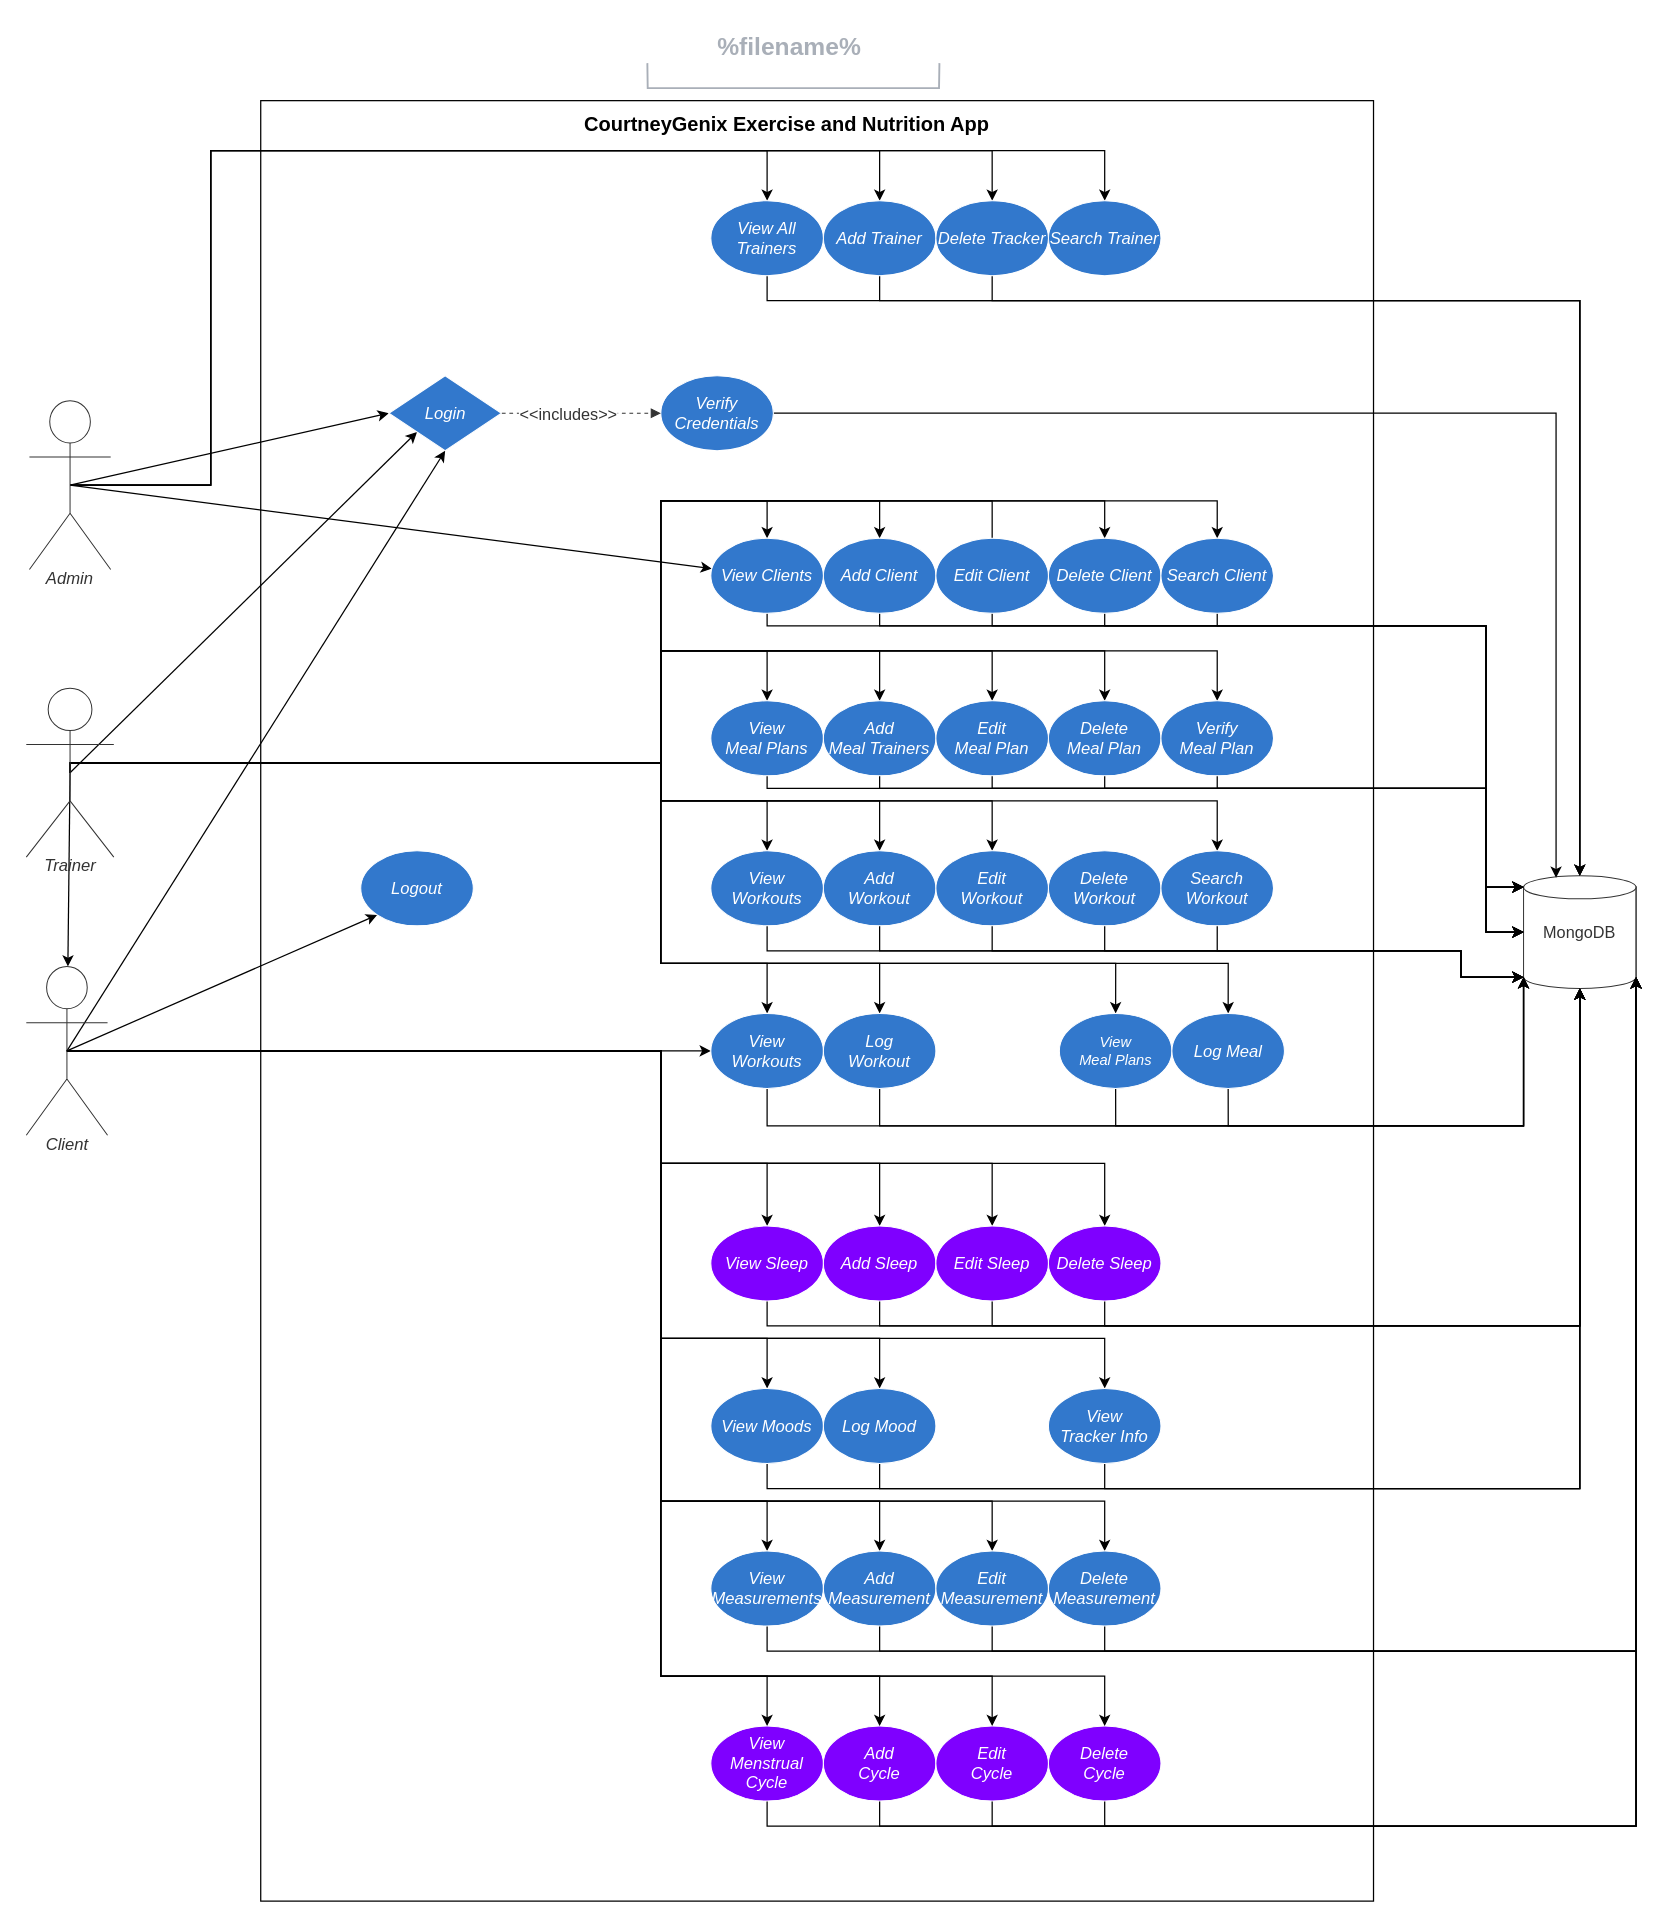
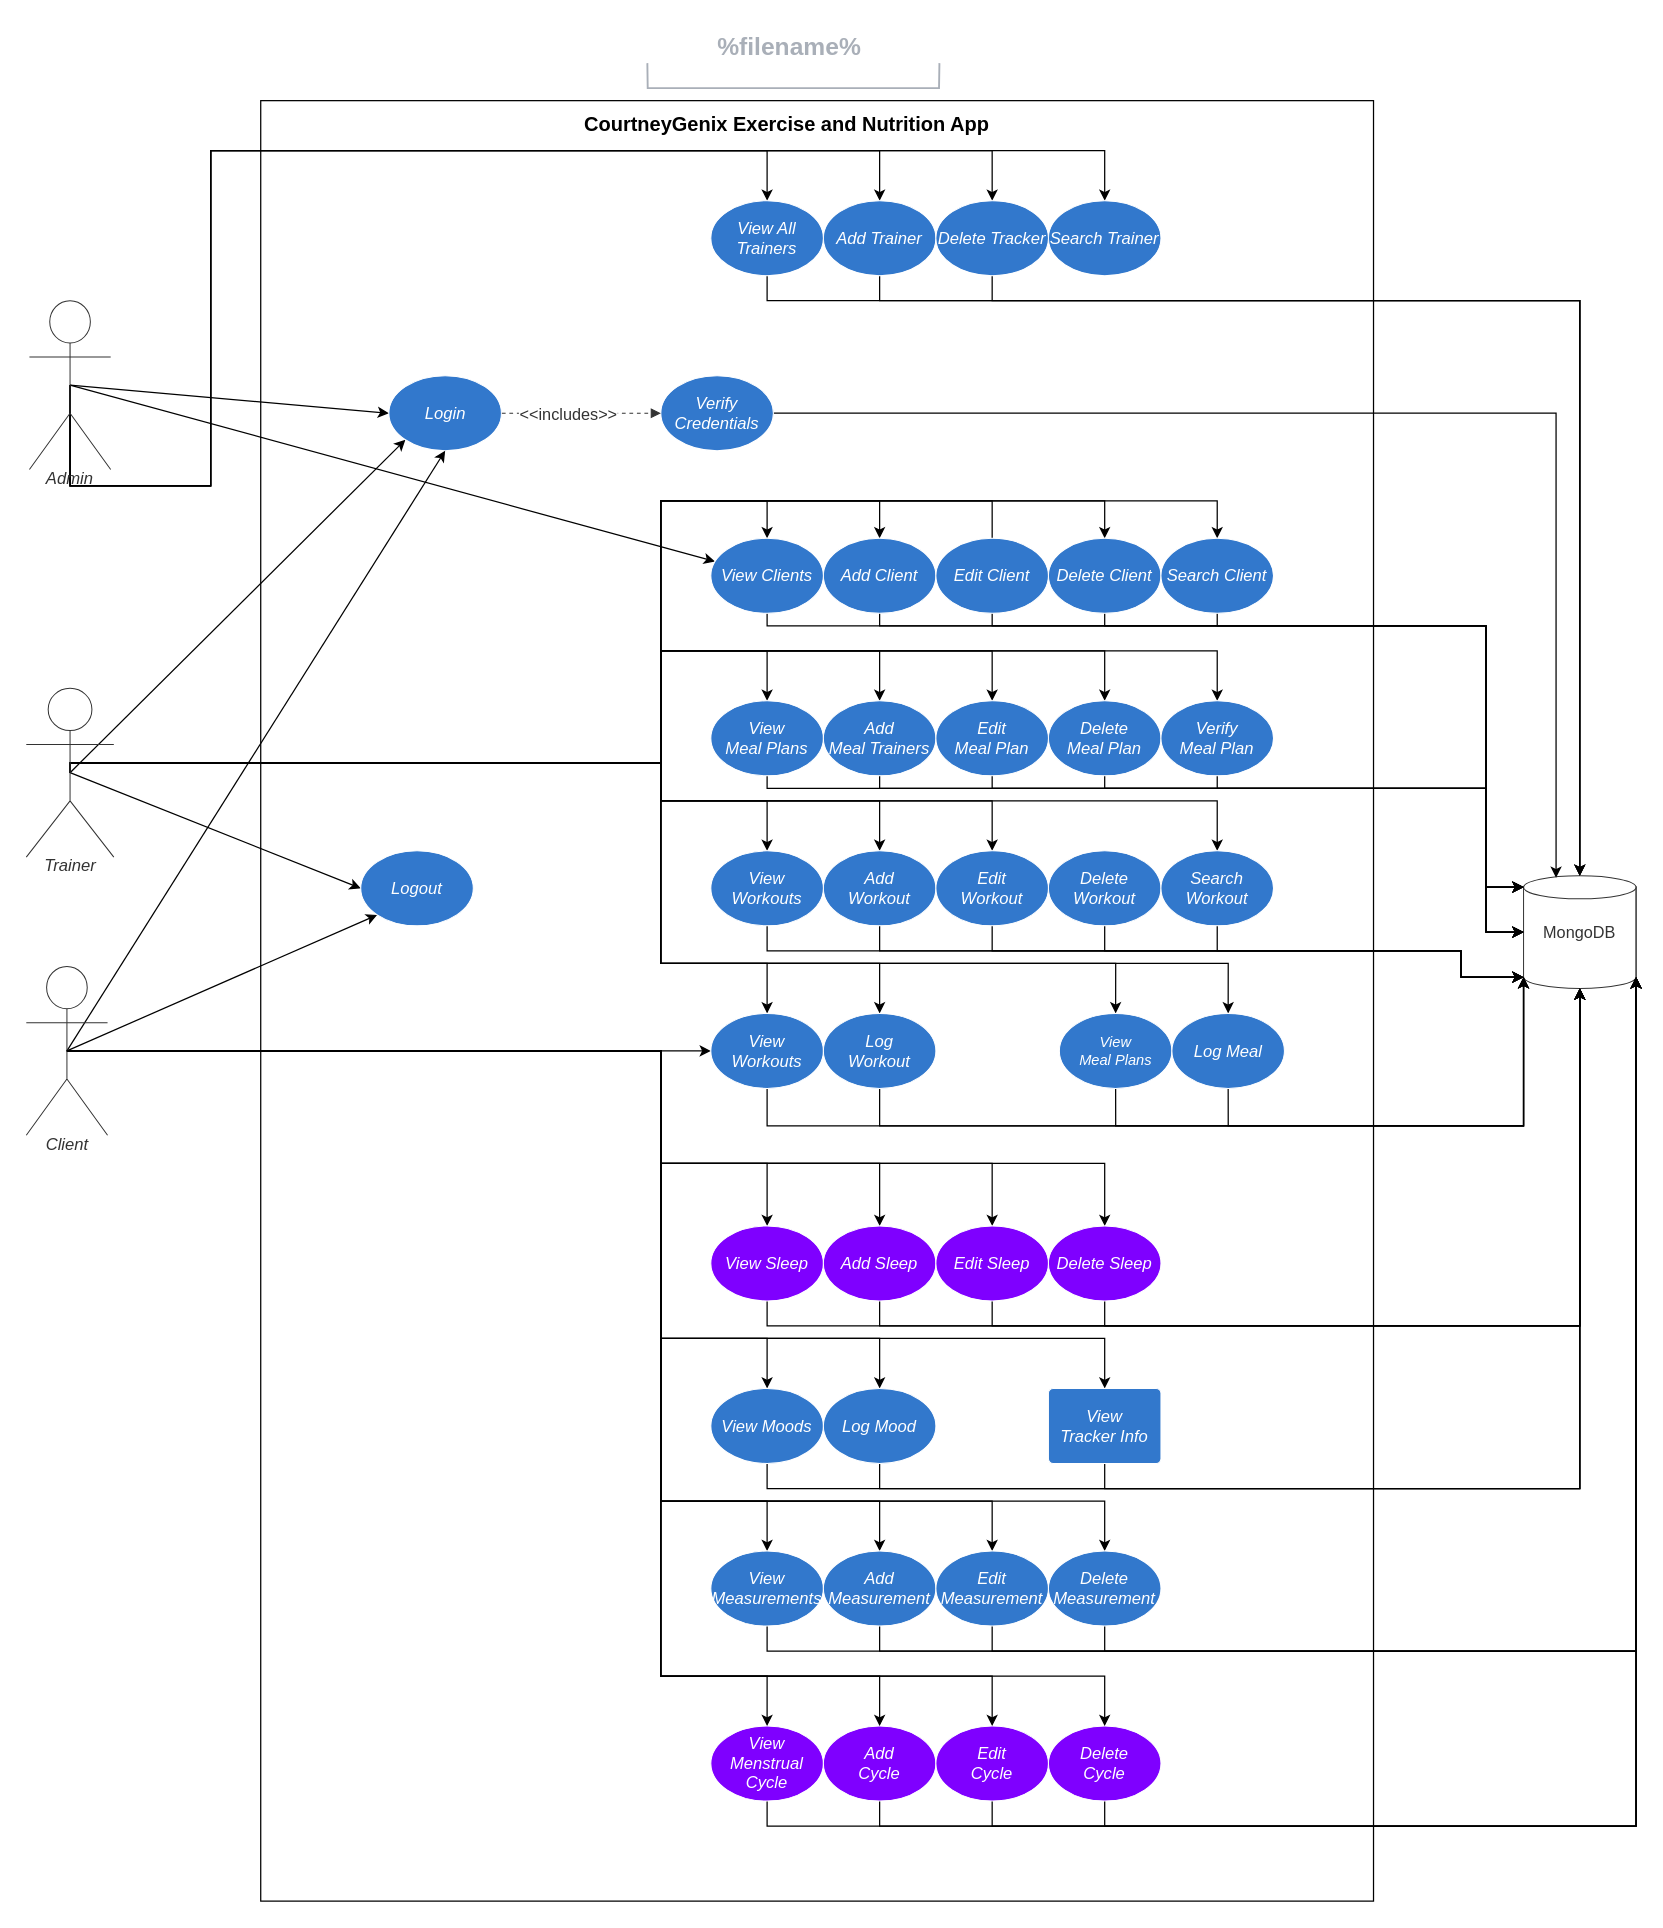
(445, 413) -> (445, 413)
(70, 485) -> (70, 385)
(69, 881) -> (213, 829)
(1104, 1426) -> (1104, 1426)
